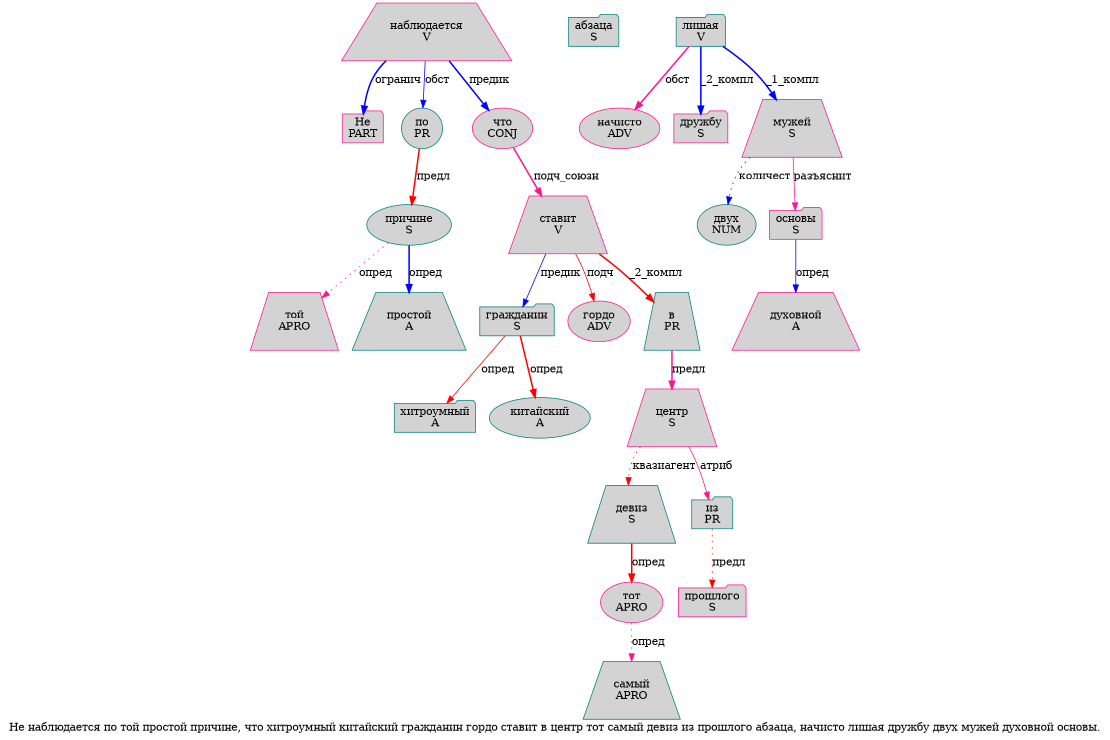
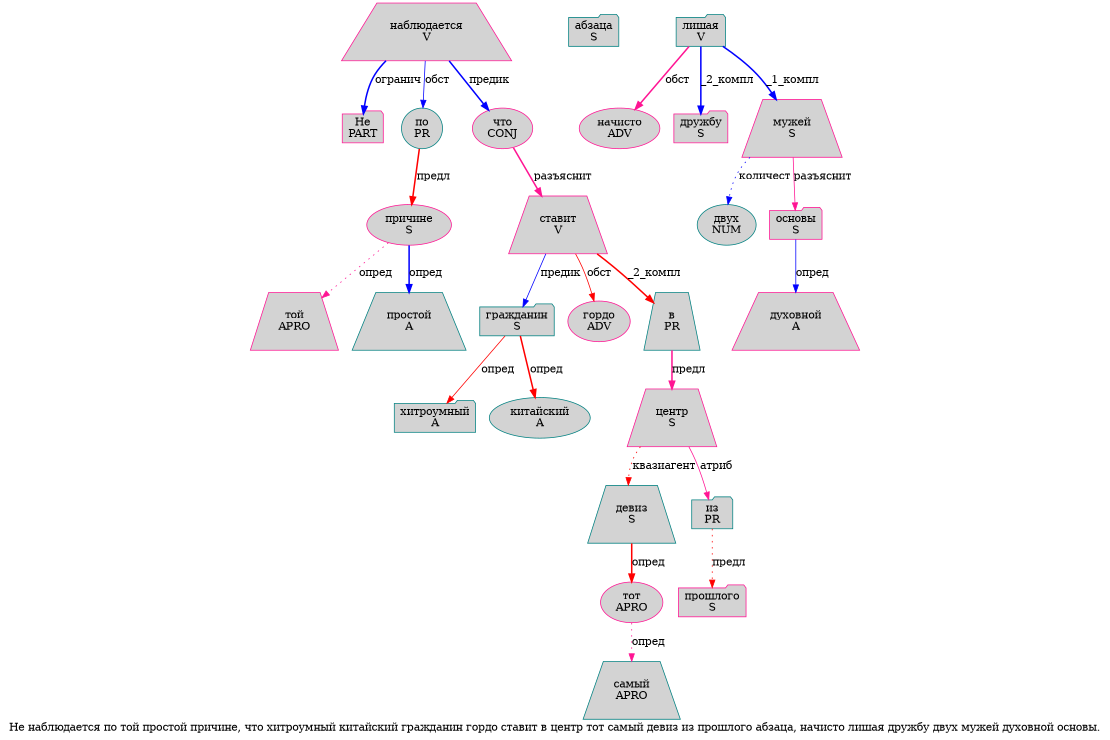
(566, 177) -> (563, 177)
(409, 225) -> (409, 225)
(600, 273) -> (599, 273)
